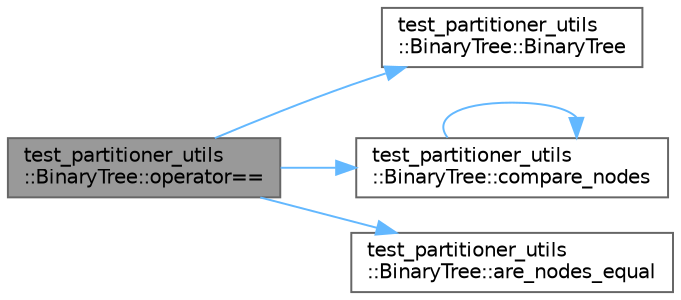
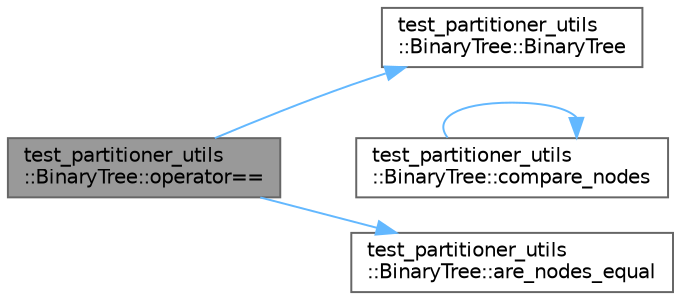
(308, 168) -> none
